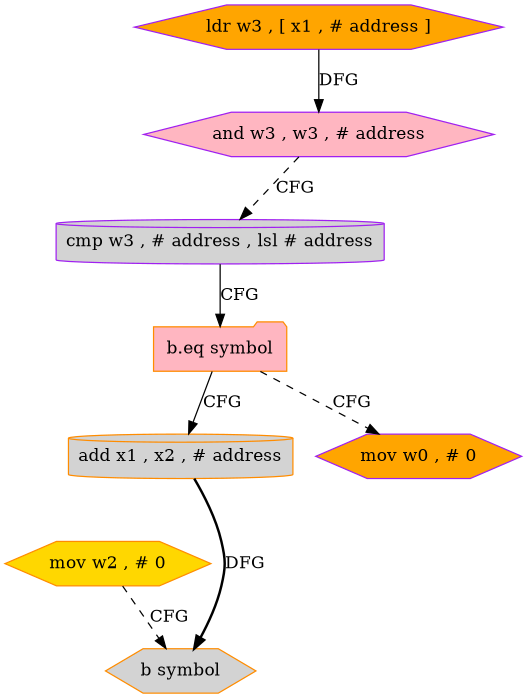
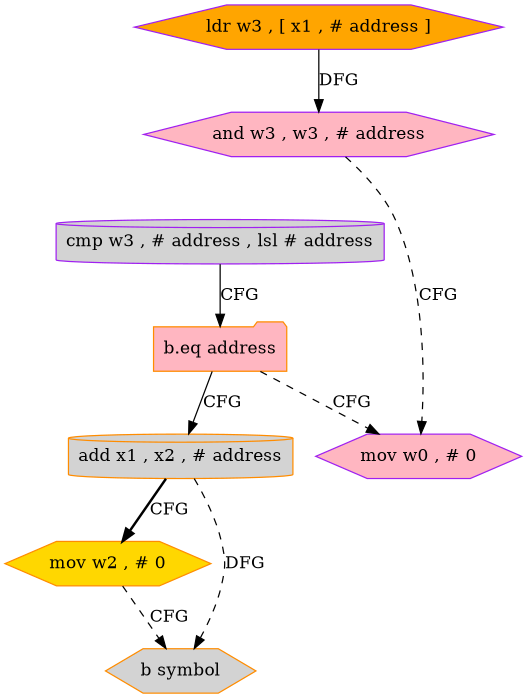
(274, 184) -> (414, 279)
(220, 349) -> (220, 349)
(419, 456) -> (419, 456)
none -> (148, 505)
(224, 557) -> (224, 557)
